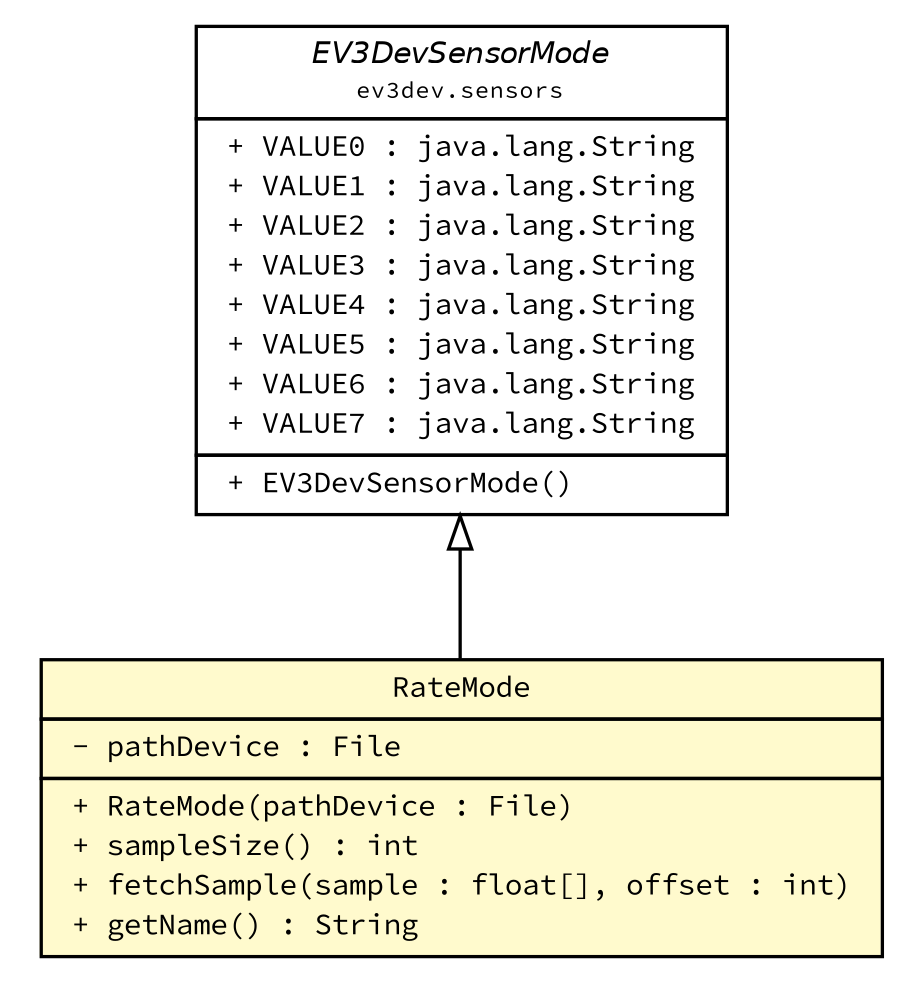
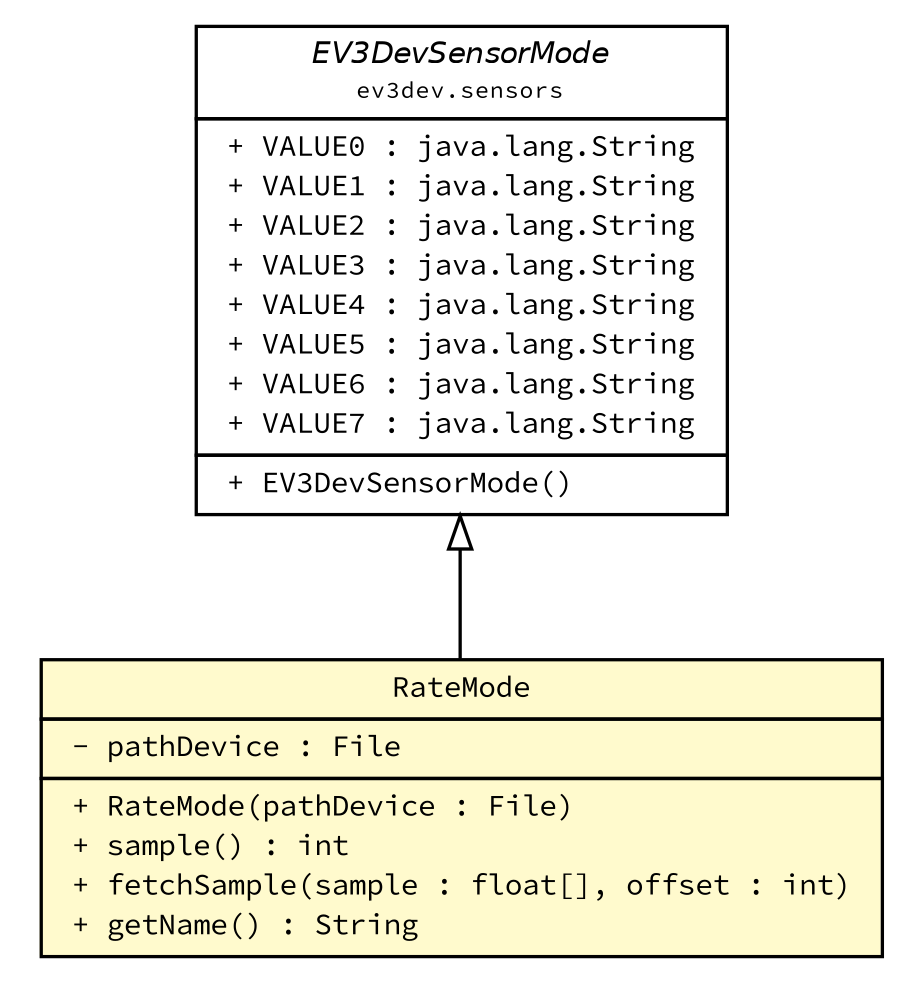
(246, 846) -> (211, 846)
